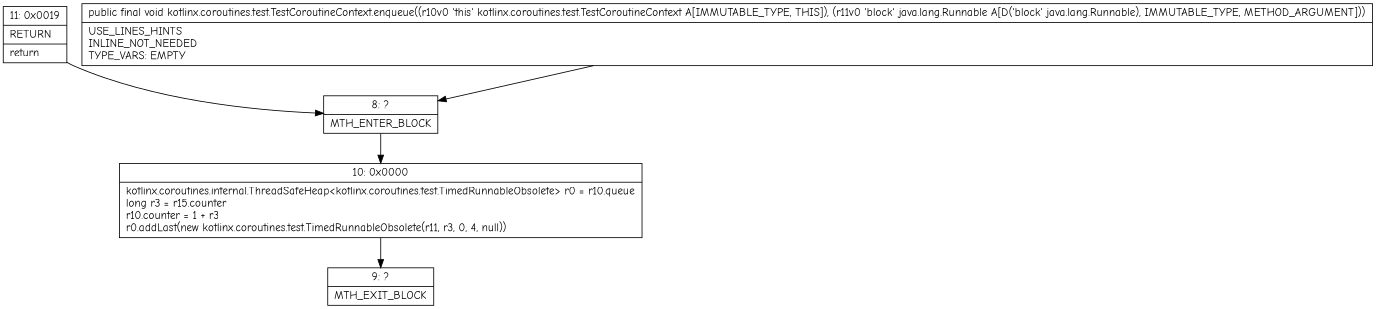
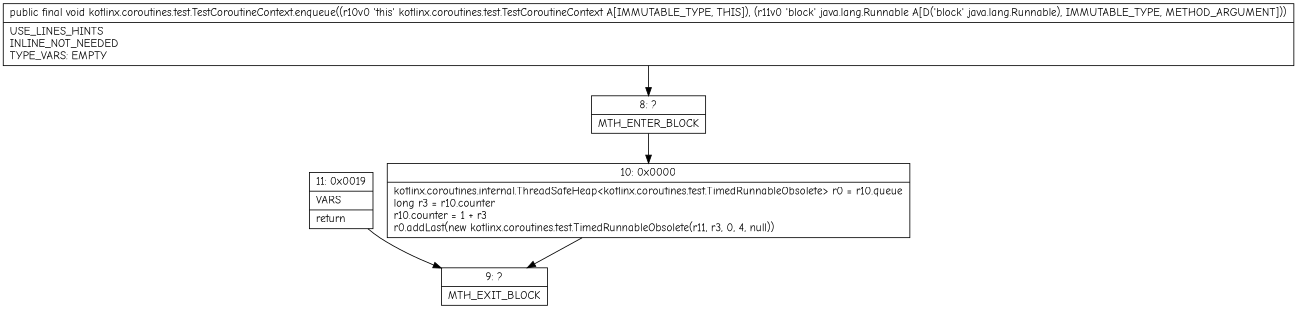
(31, 34) -> (329, 200)
(189, 99) -> (400, 249)
(177, 203) -> (444, 203)
